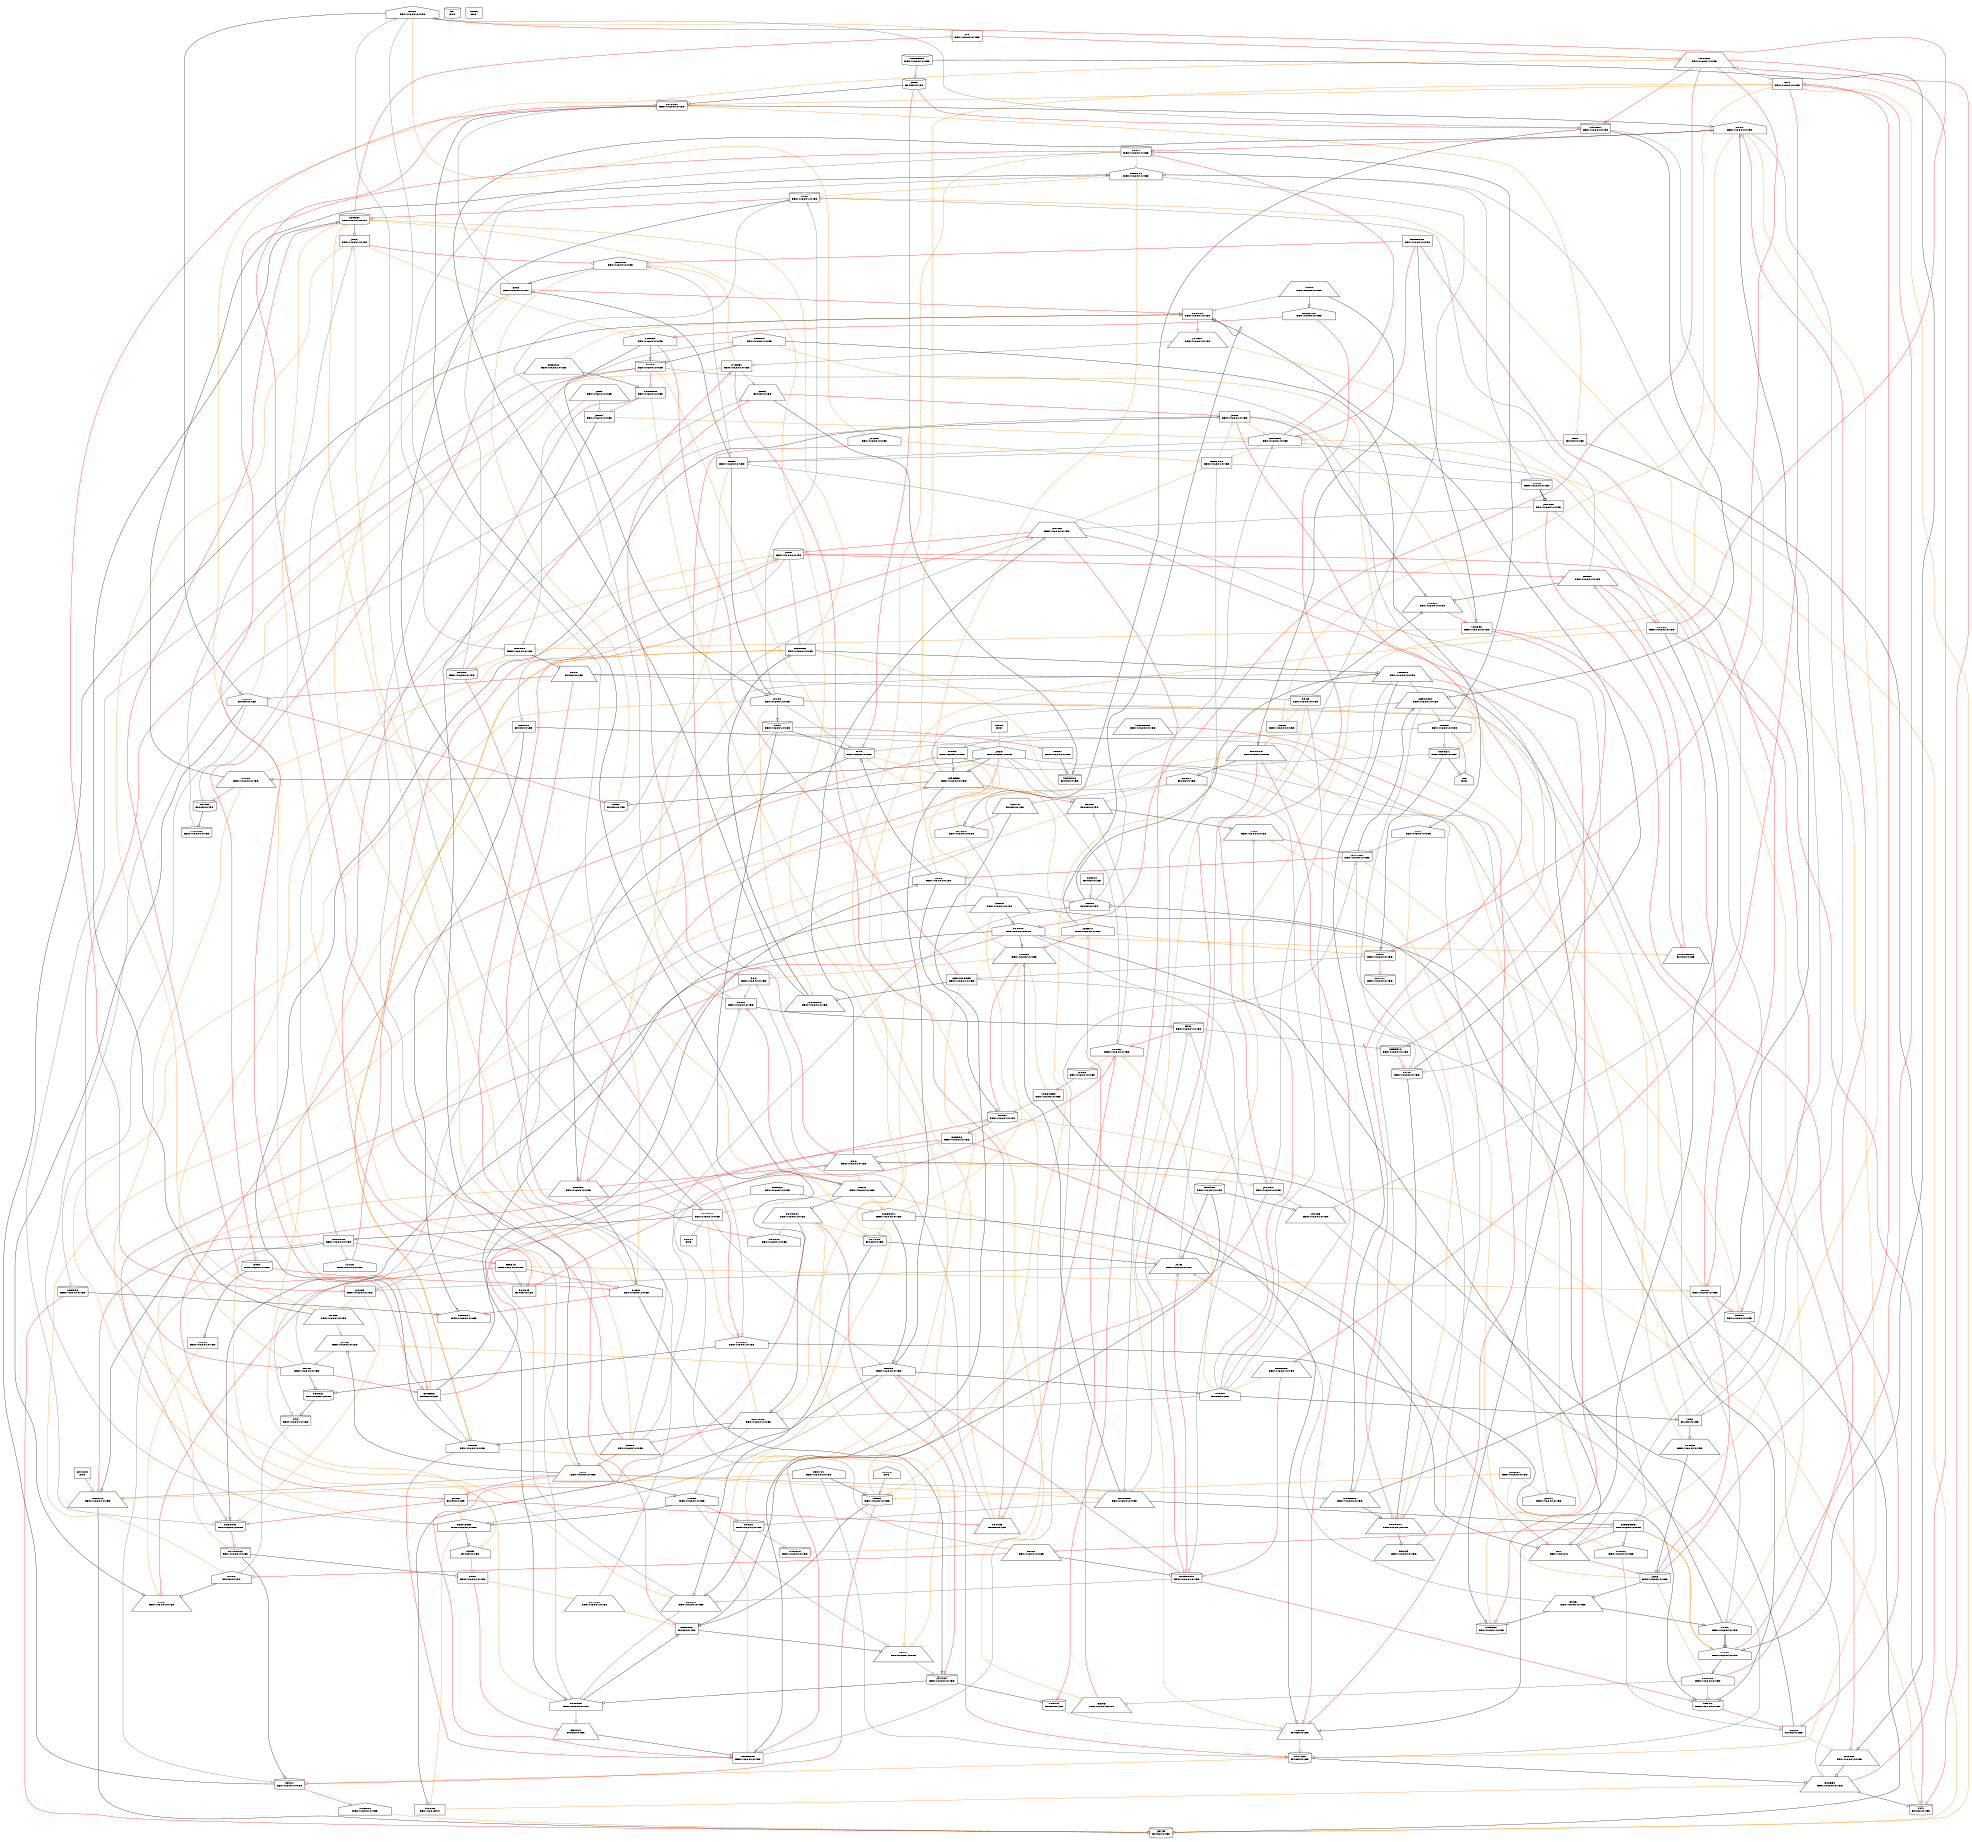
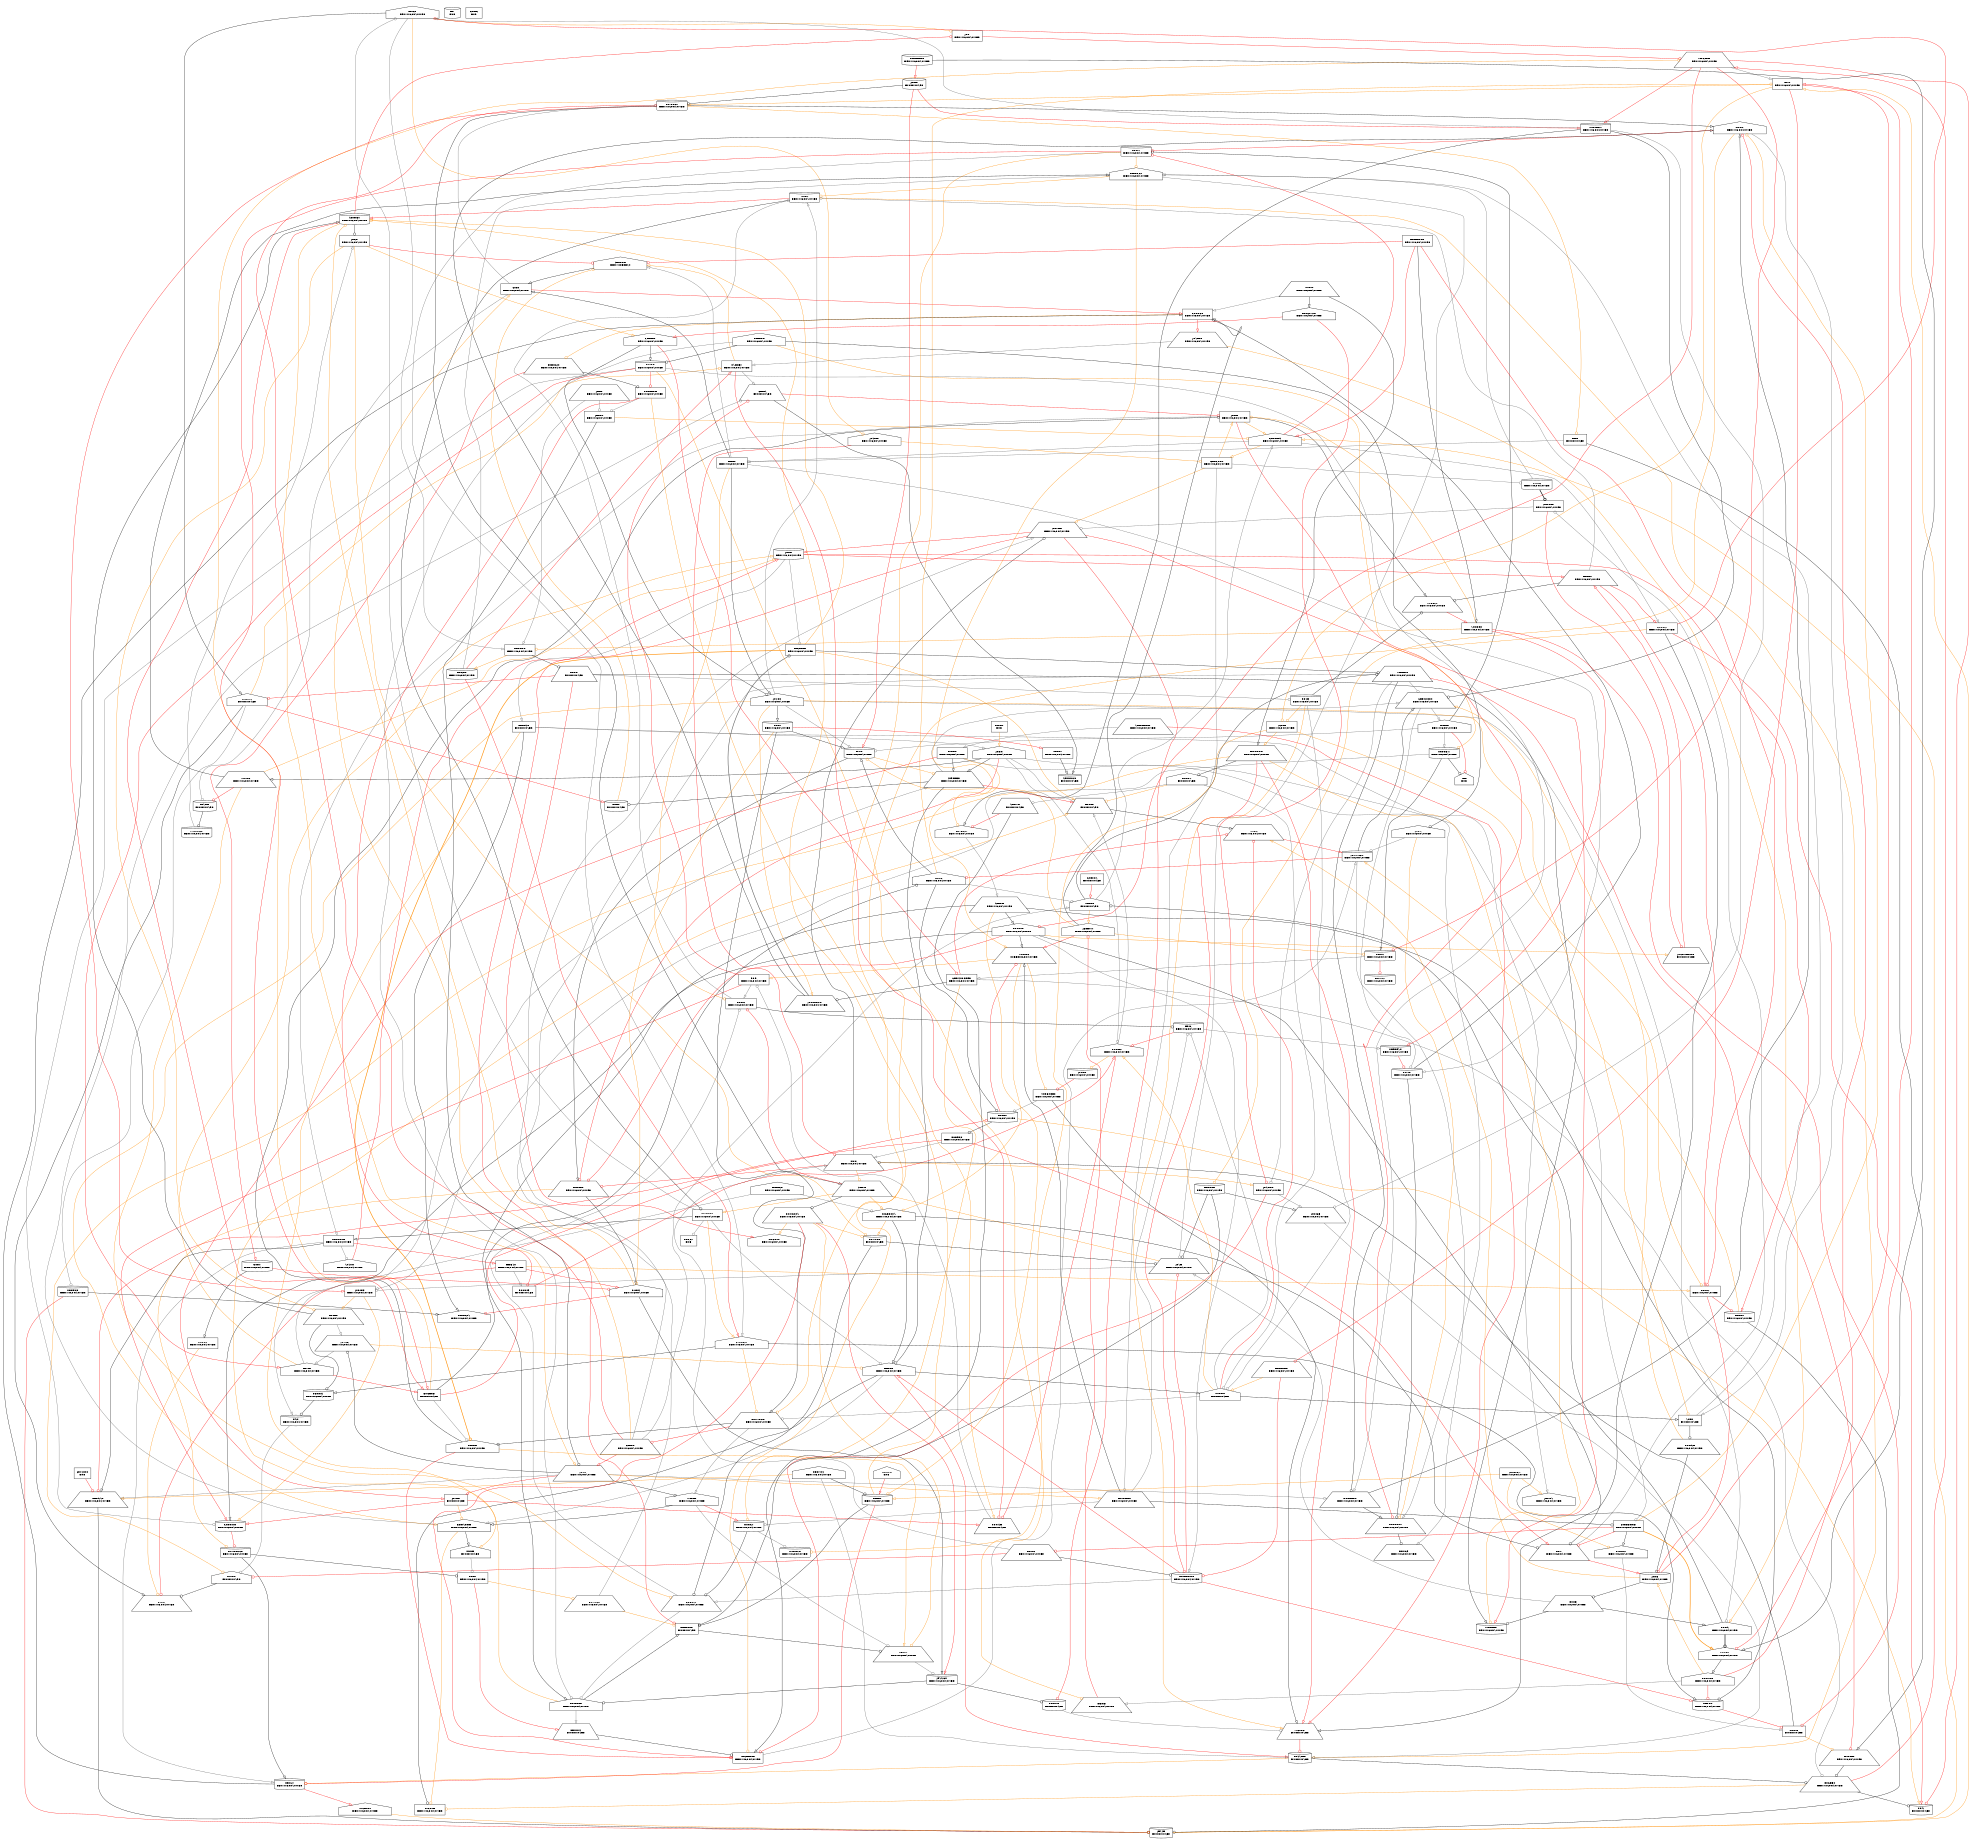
(620, 264) -> (620, 264)
none -> (1052, 860)
(1707, 919) -> (1707, 919)
(1024, 956) -> (1024, 956)
(312, 1381) -> (321, 1356)
(1559, 1553) -> (1559, 1553)
(430, 1810) -> (430, 1810)
